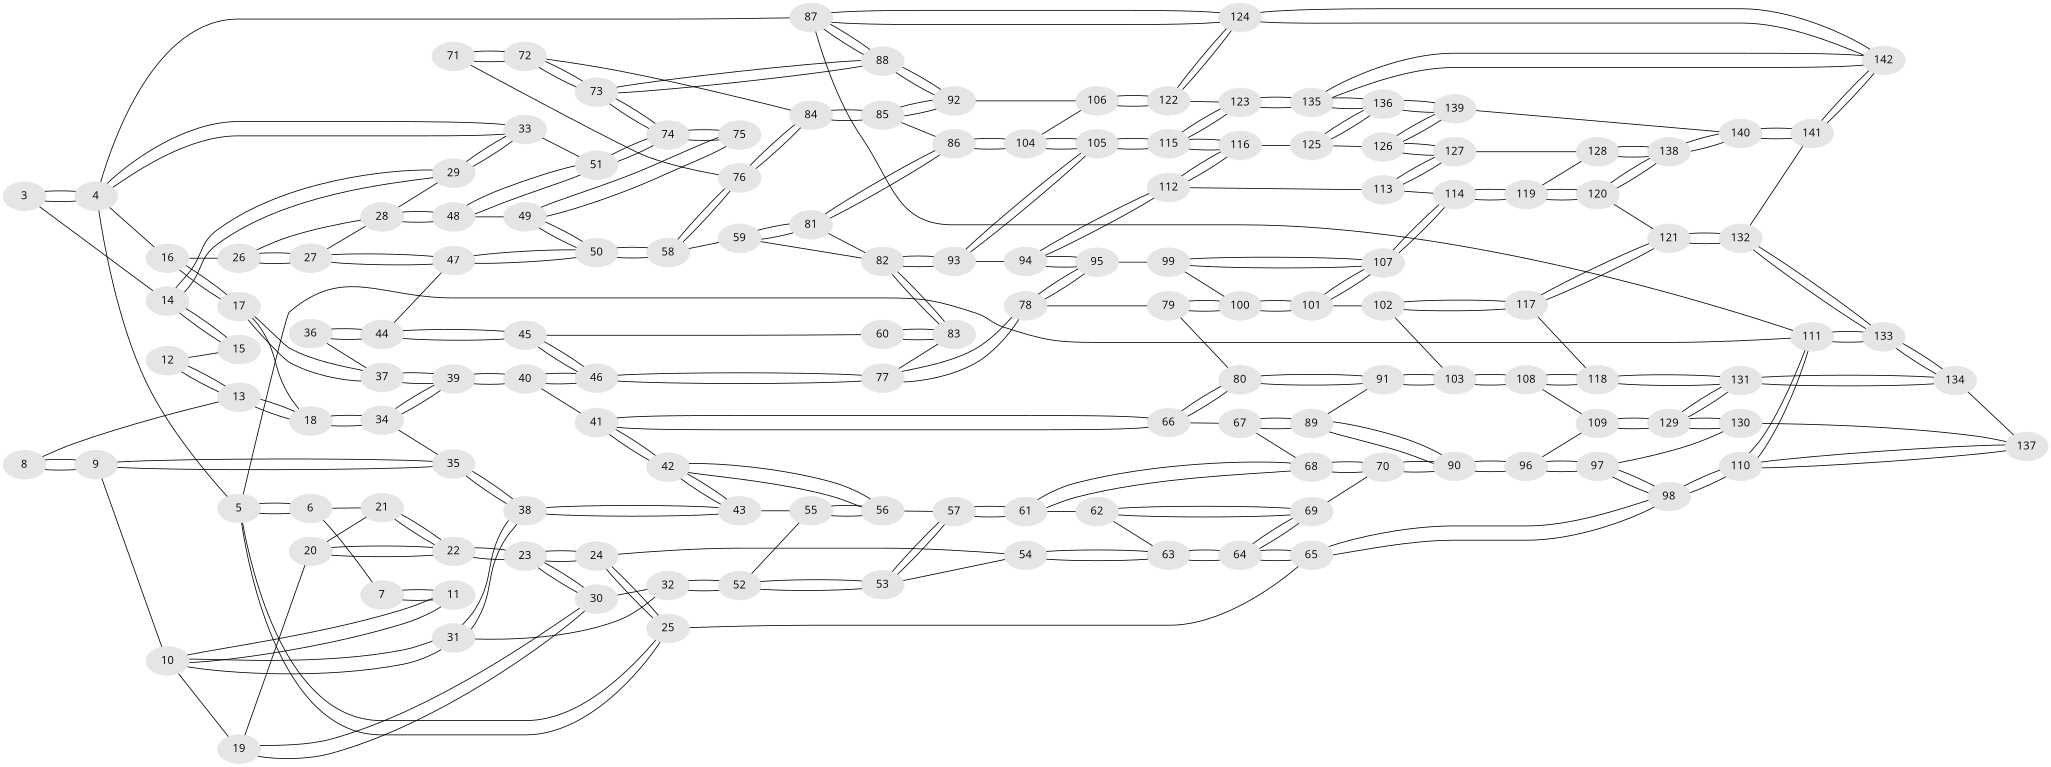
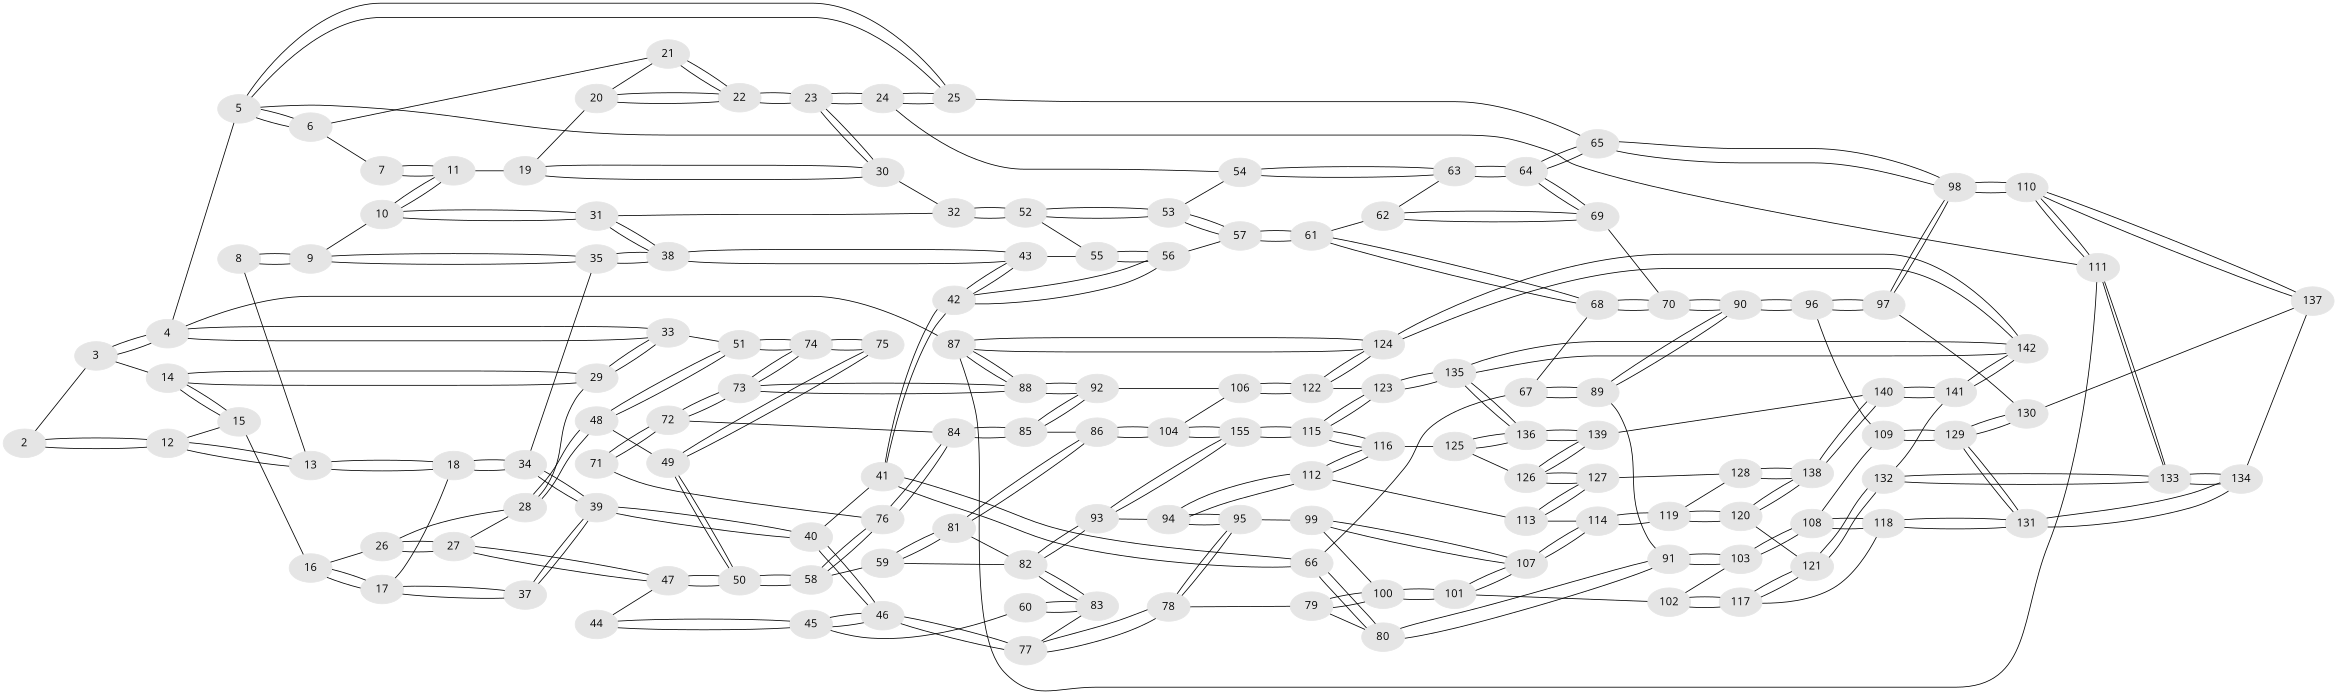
(1097, 144) -> (1240, 432)
(132, 227) -> (275, 495)
(311, 334) -> none
none -> (25, 443)
(203, 705) -> (490, 171)
